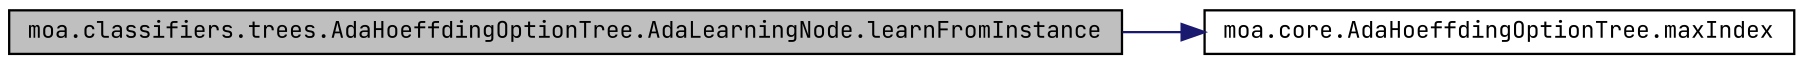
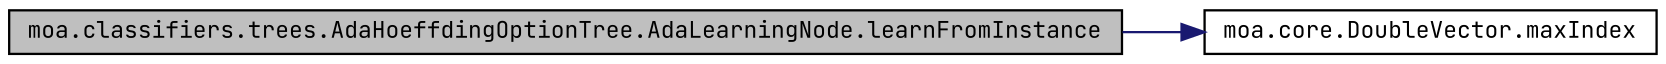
(1499, 32) -> (1431, 32)
